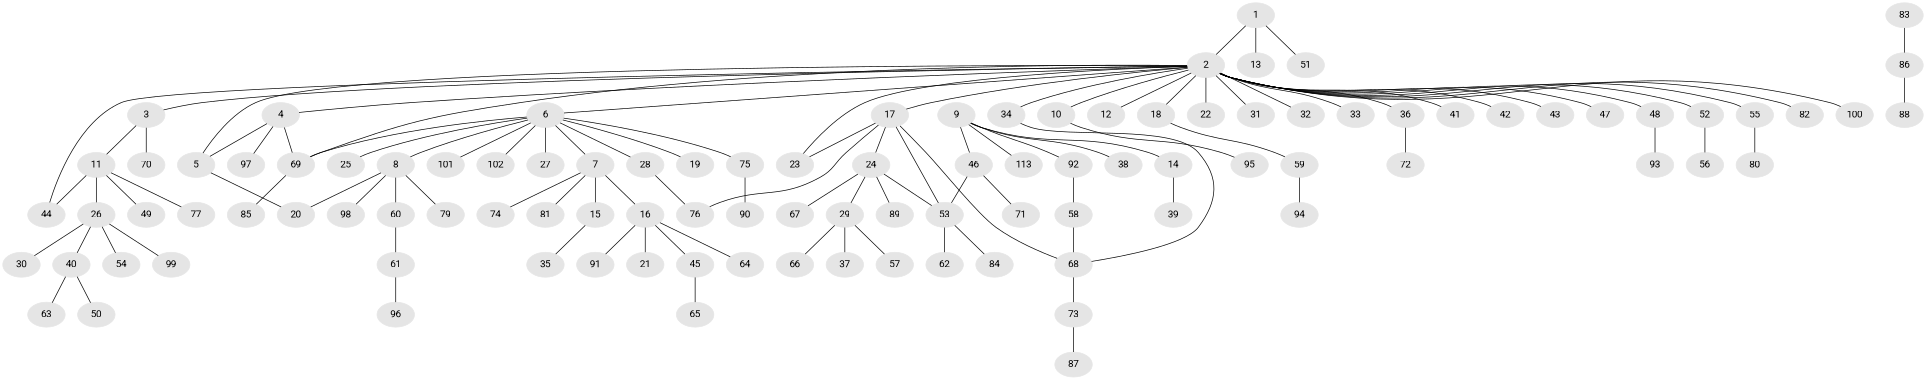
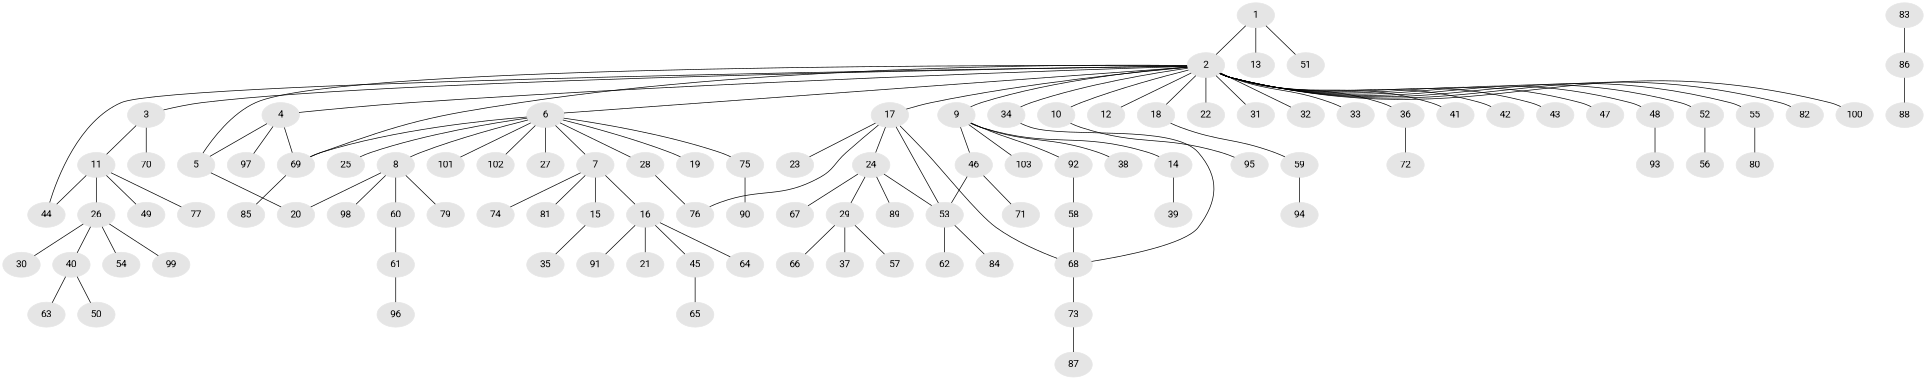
(895, 93) -> (1029, 90)
(1024, 165) -> (1024, 165)
